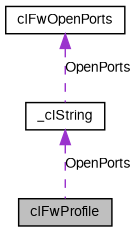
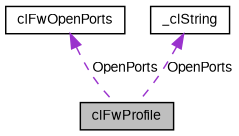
(65, 76) -> (93, 77)
